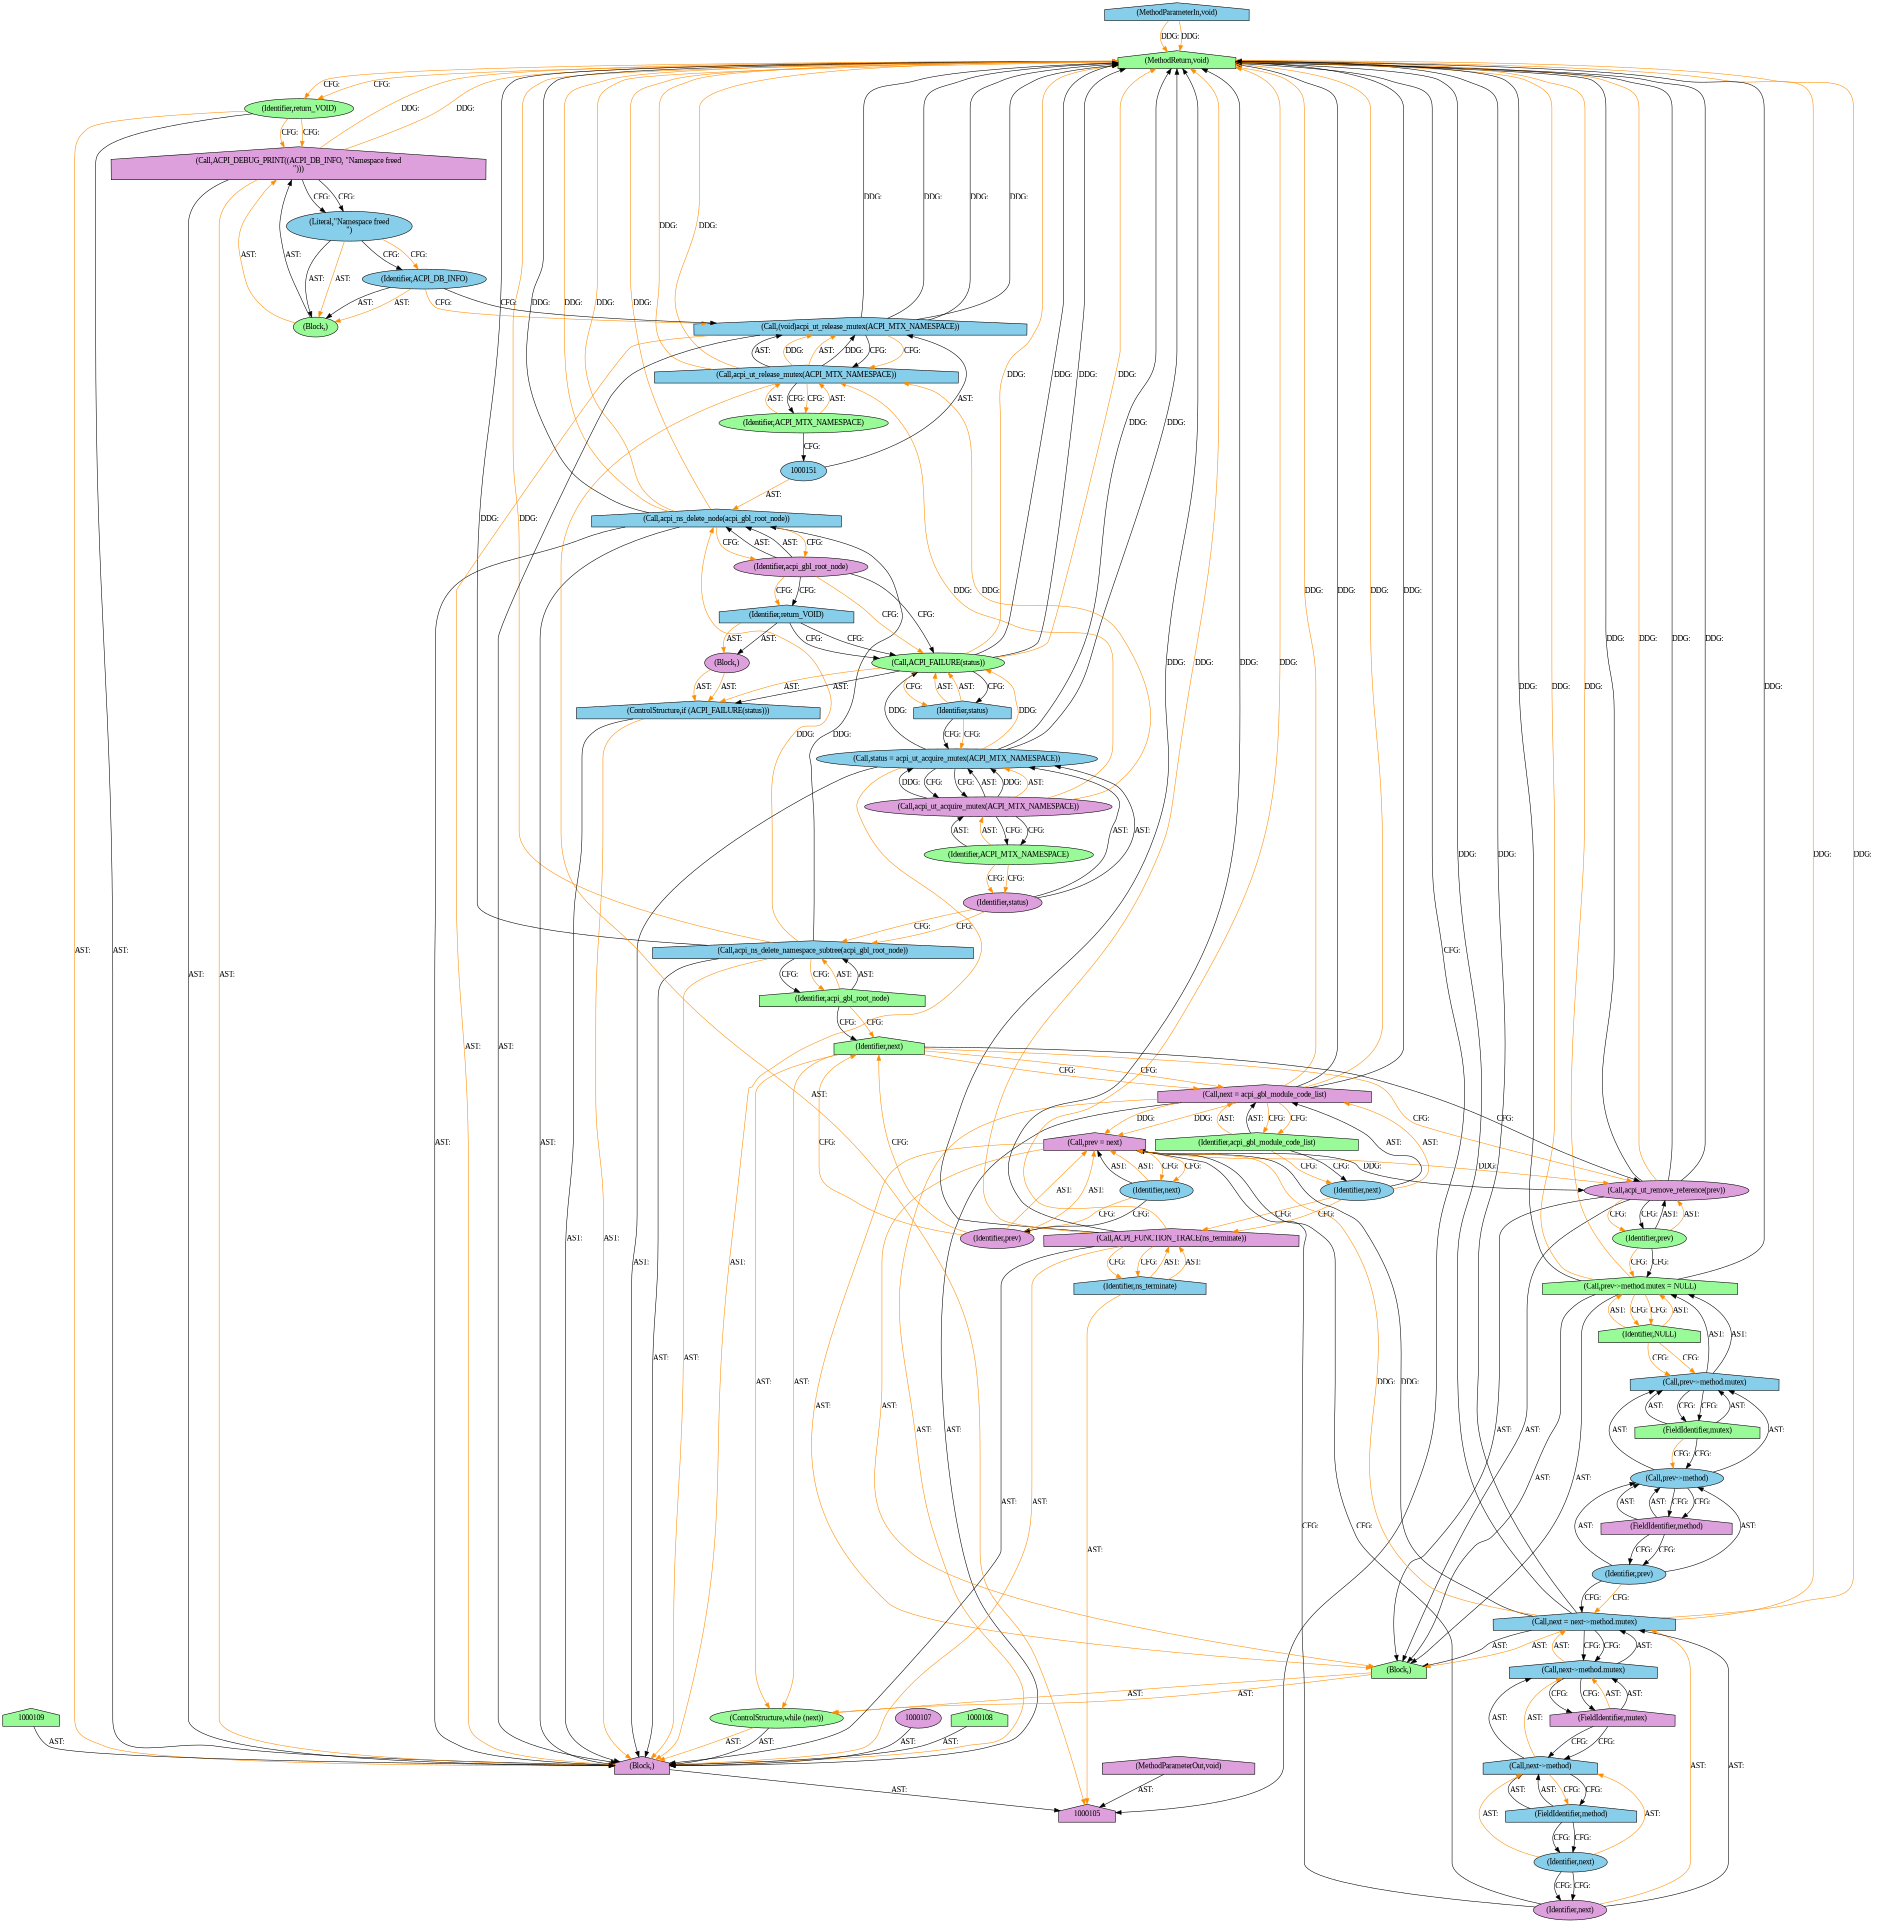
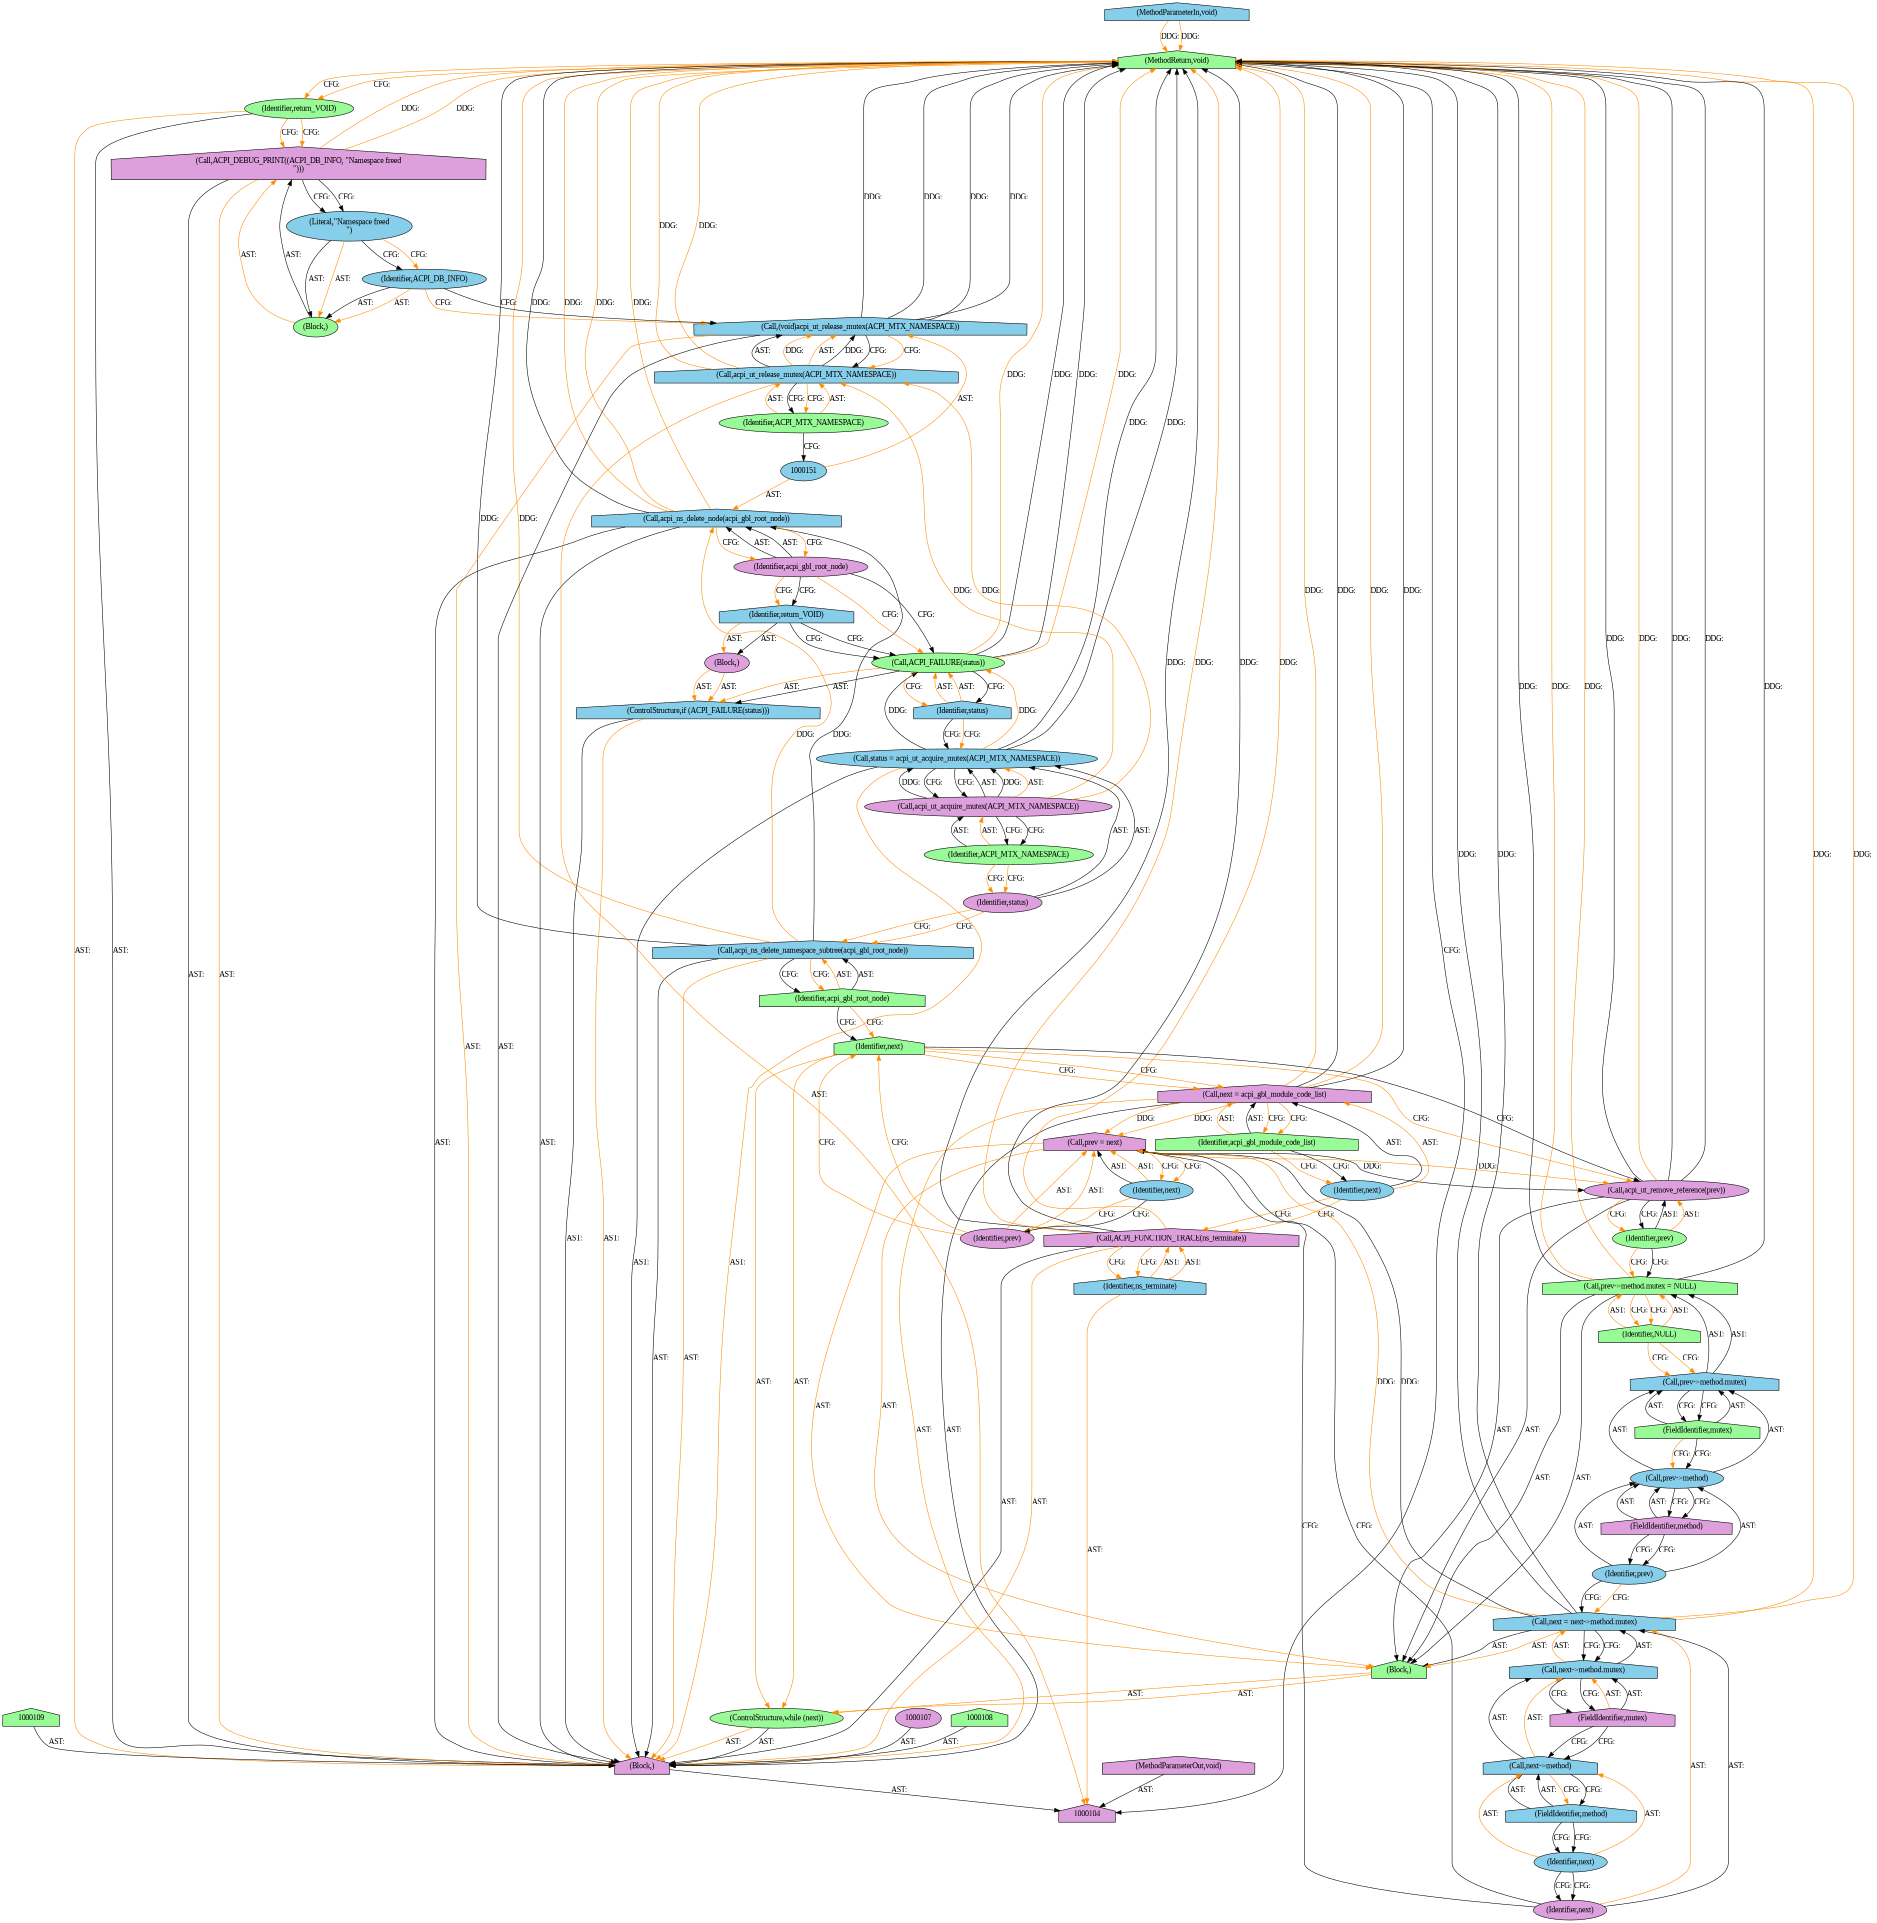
(937, 418) -> (937, 418)
(1087, 1814) -> (1087, 1814)
